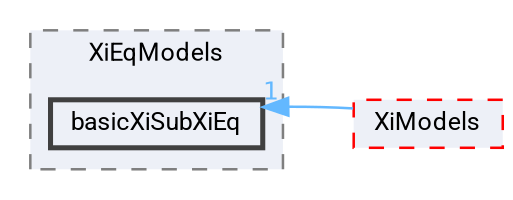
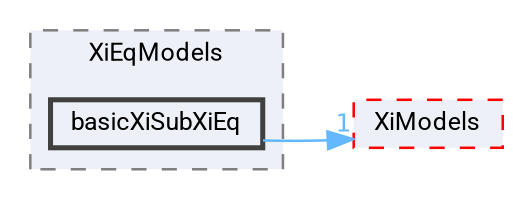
(321, 107) -> (298, 141)
